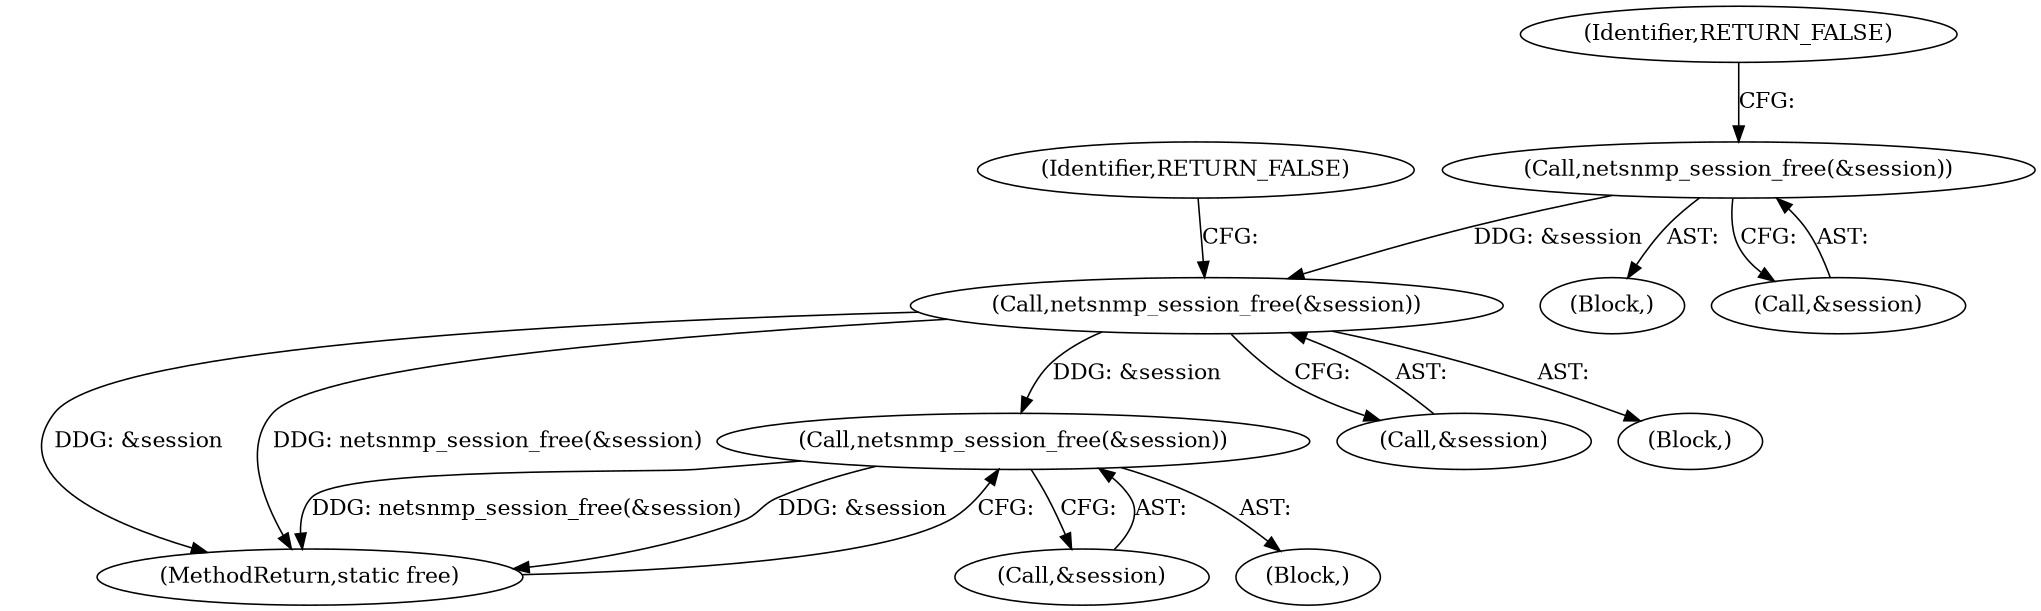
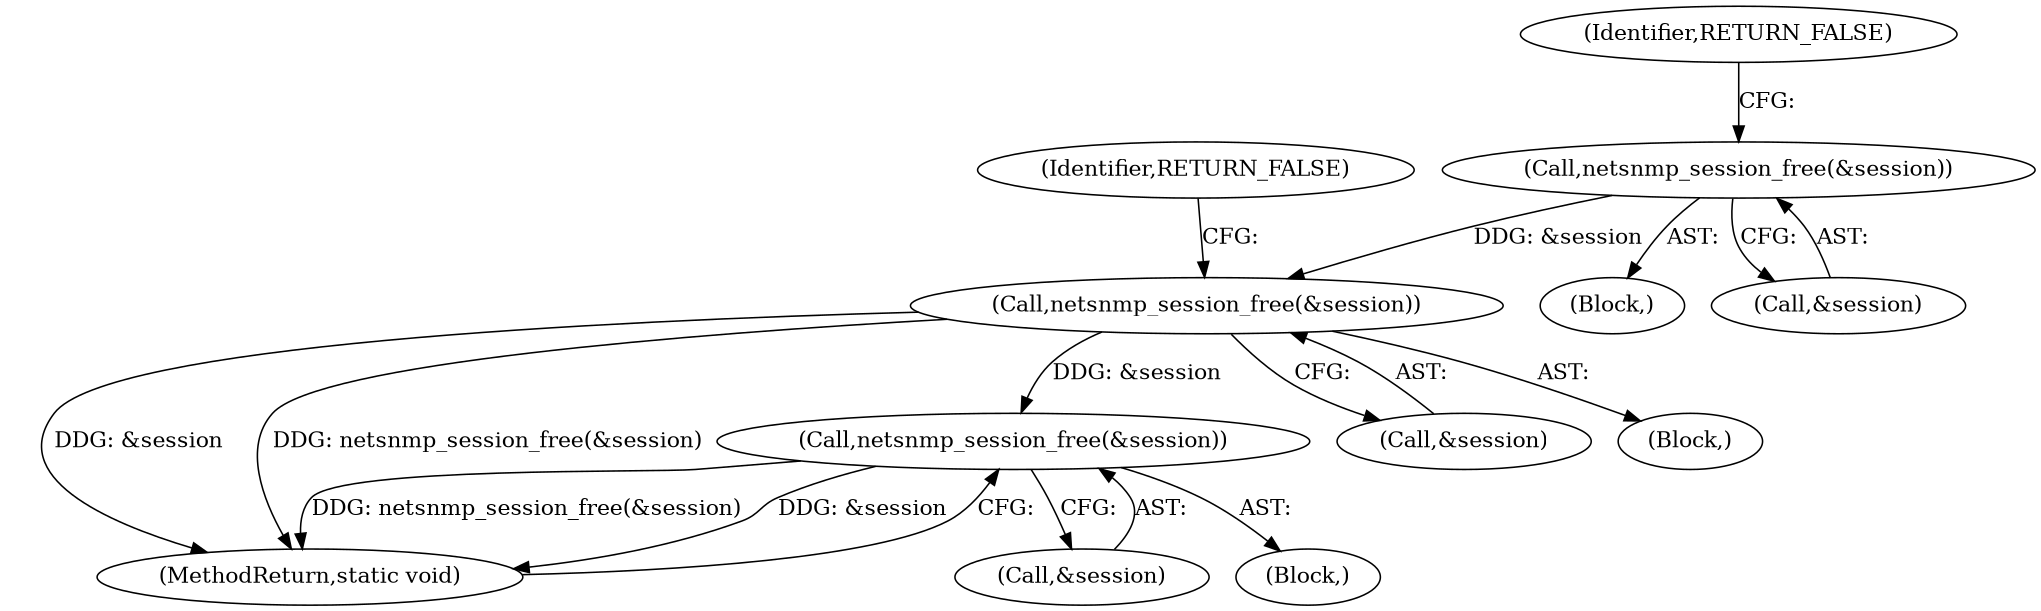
(310, 577) -> (310, 577)
